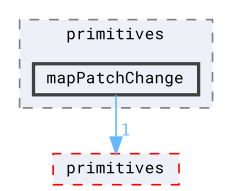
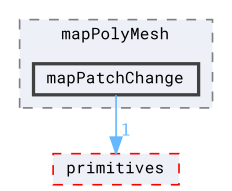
(116, 35) -> (116, 35)
